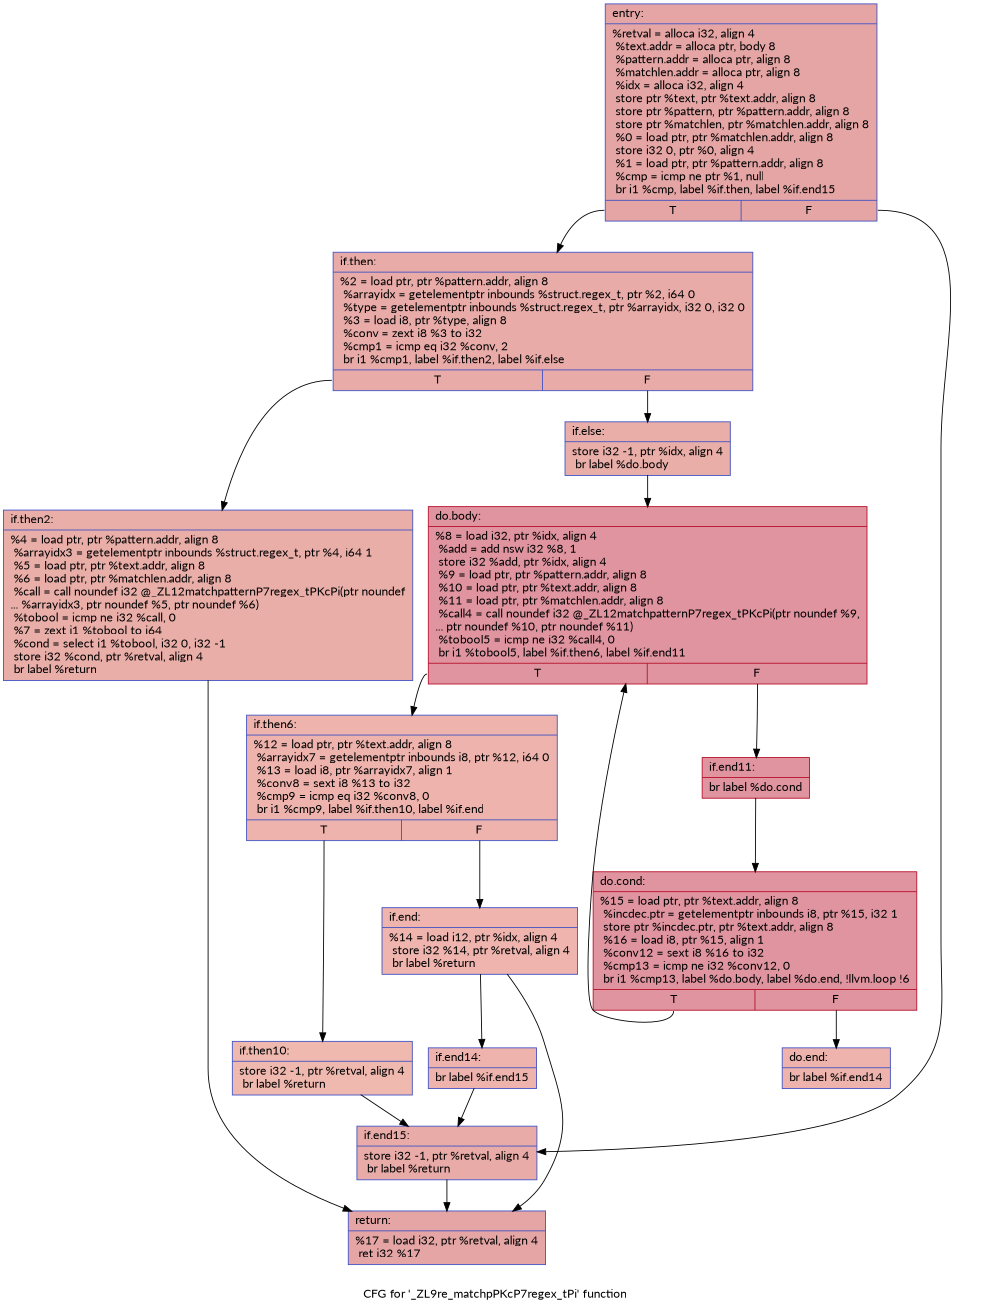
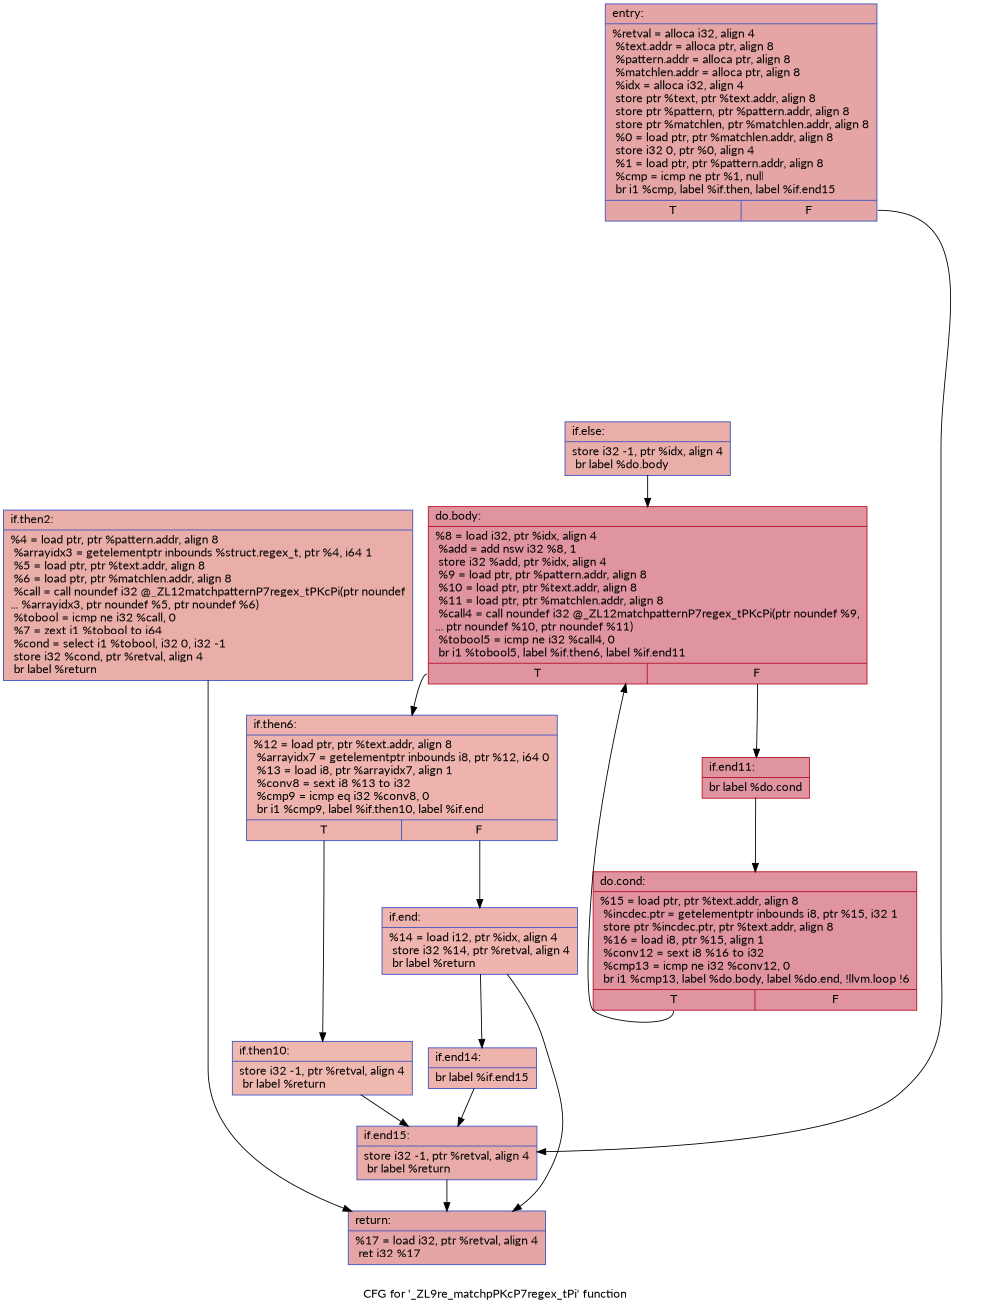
(694, 47) -> (693, 47)
(543, 321) -> none
(836, 1068) -> none
